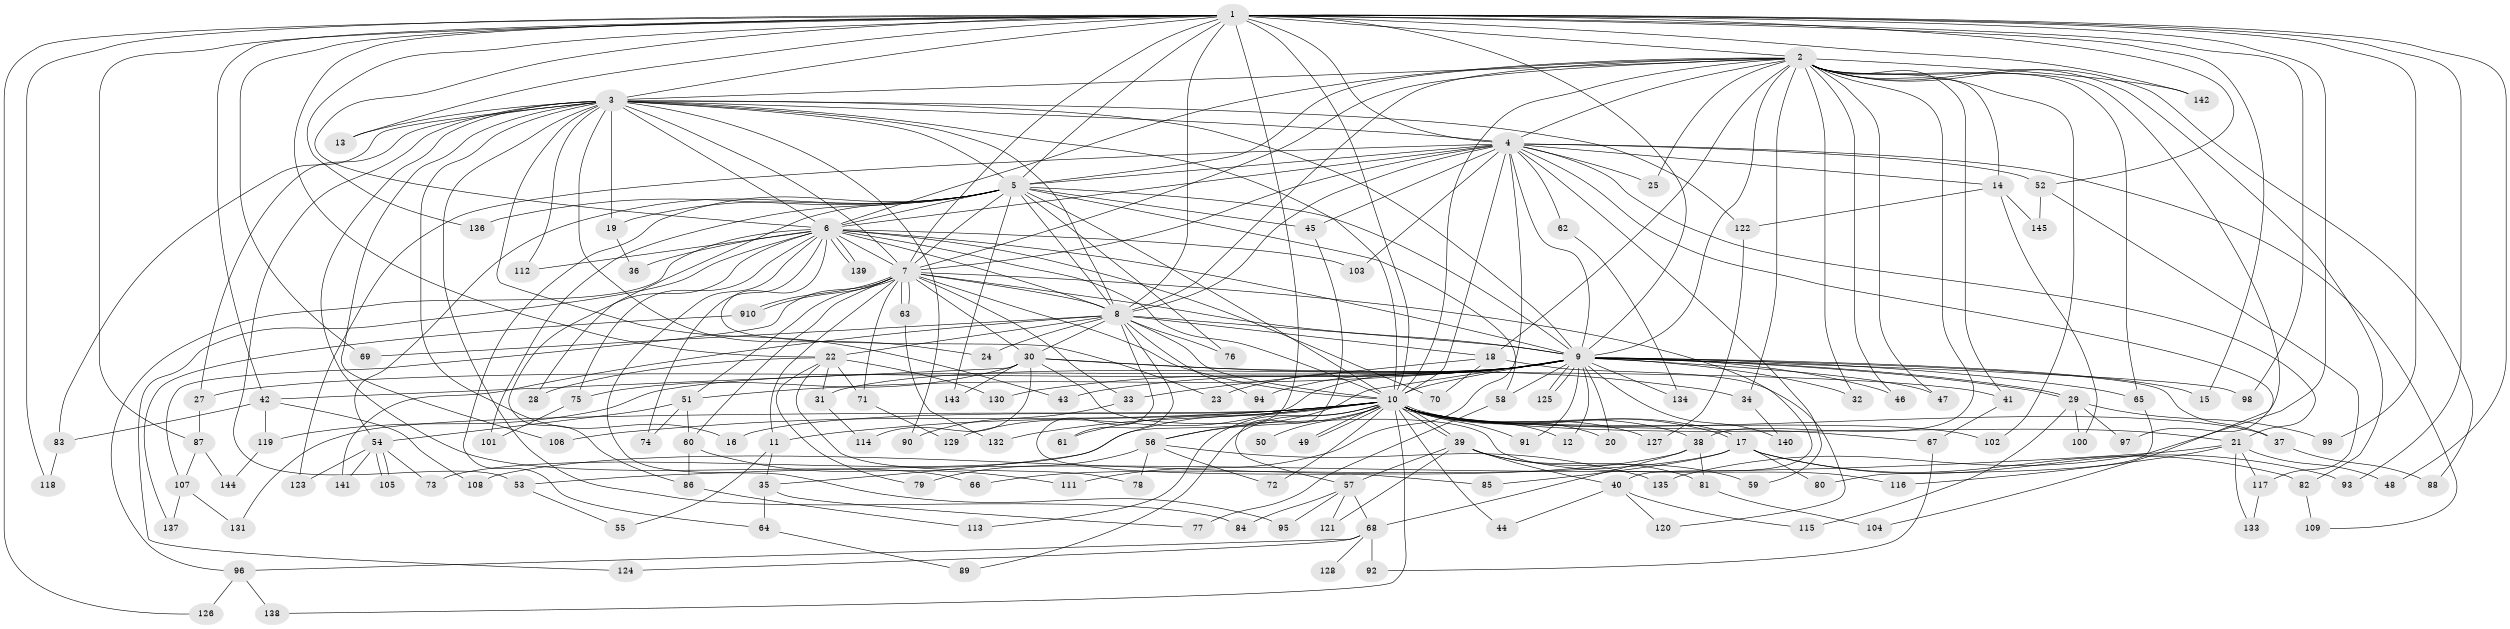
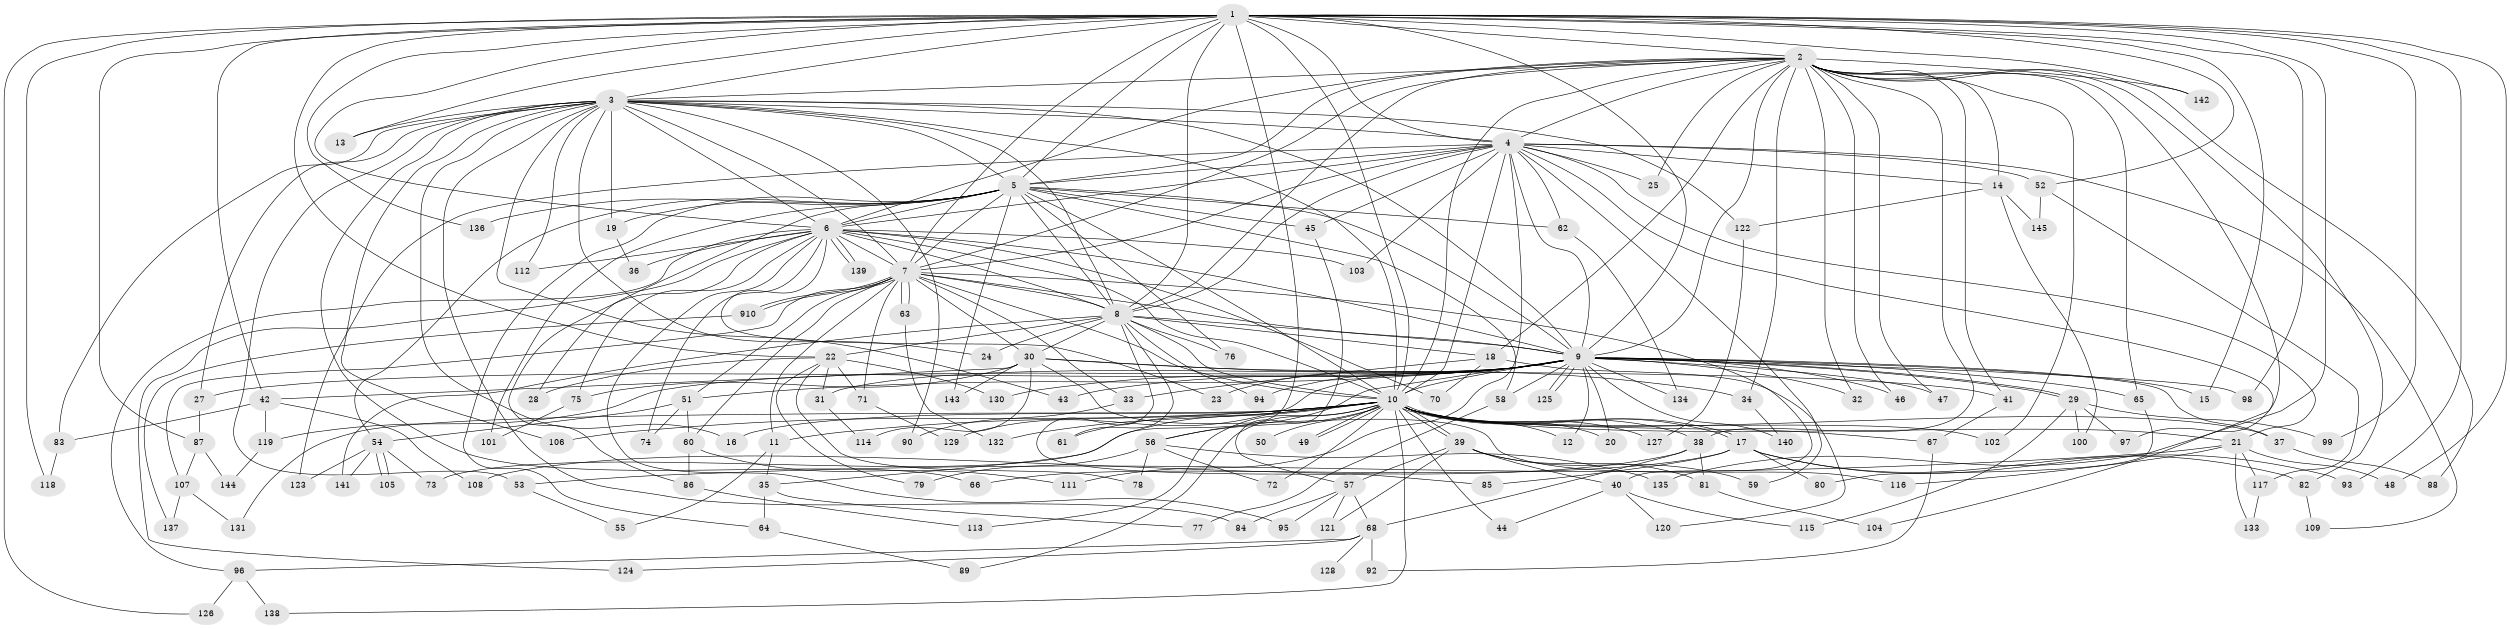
none -> (1328, 210)
(366, 357) -> none
(1525, 443) -> none
